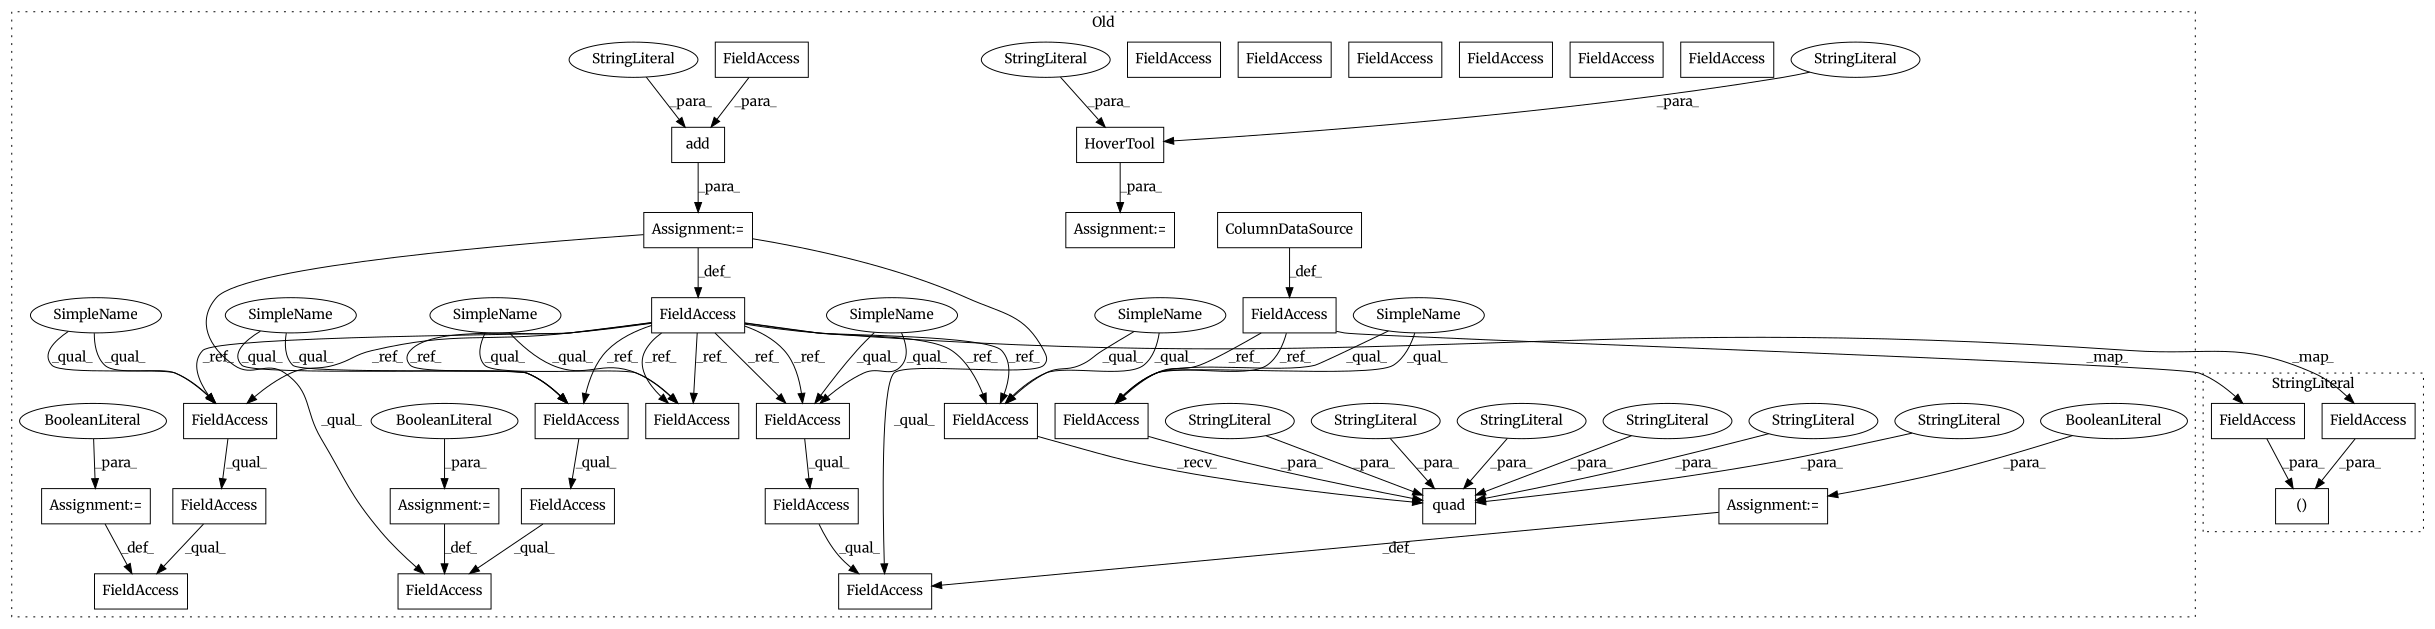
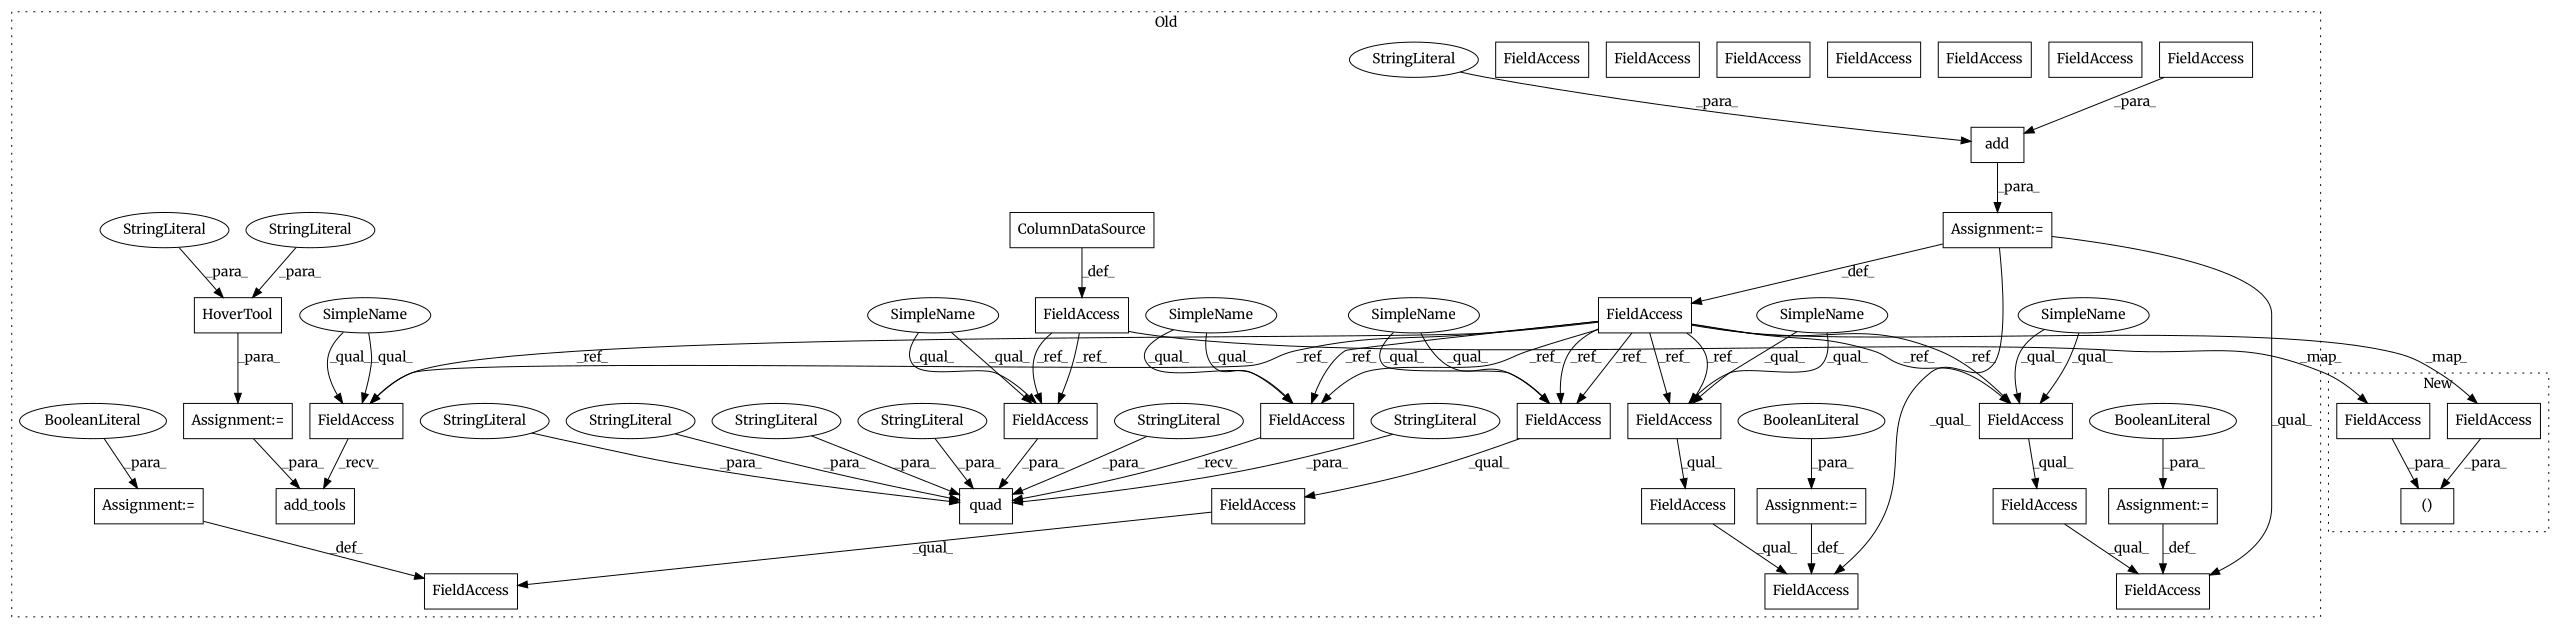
(2313, 384) -> (2439, 384)
none -> (315, 506)
